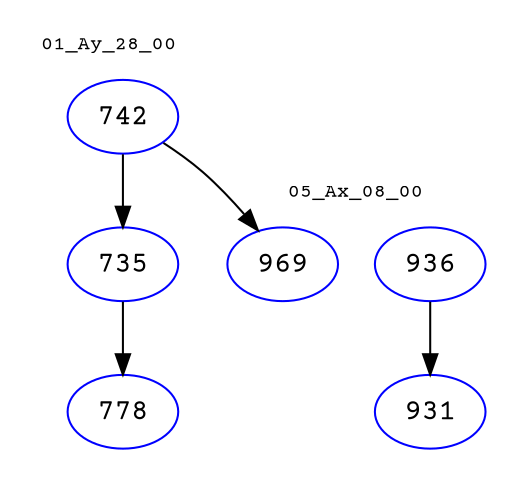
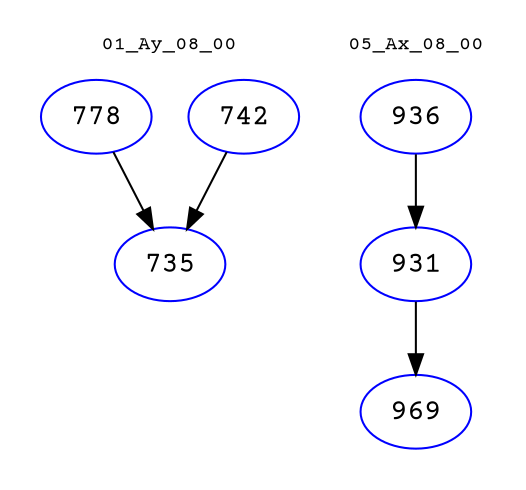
(110, 44) -> (170, 44)
(224, 192) -> (416, 328)
(123, 328) -> (128, 181)
